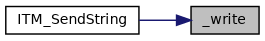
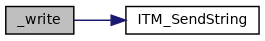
(158, 20) -> (93, 20)
